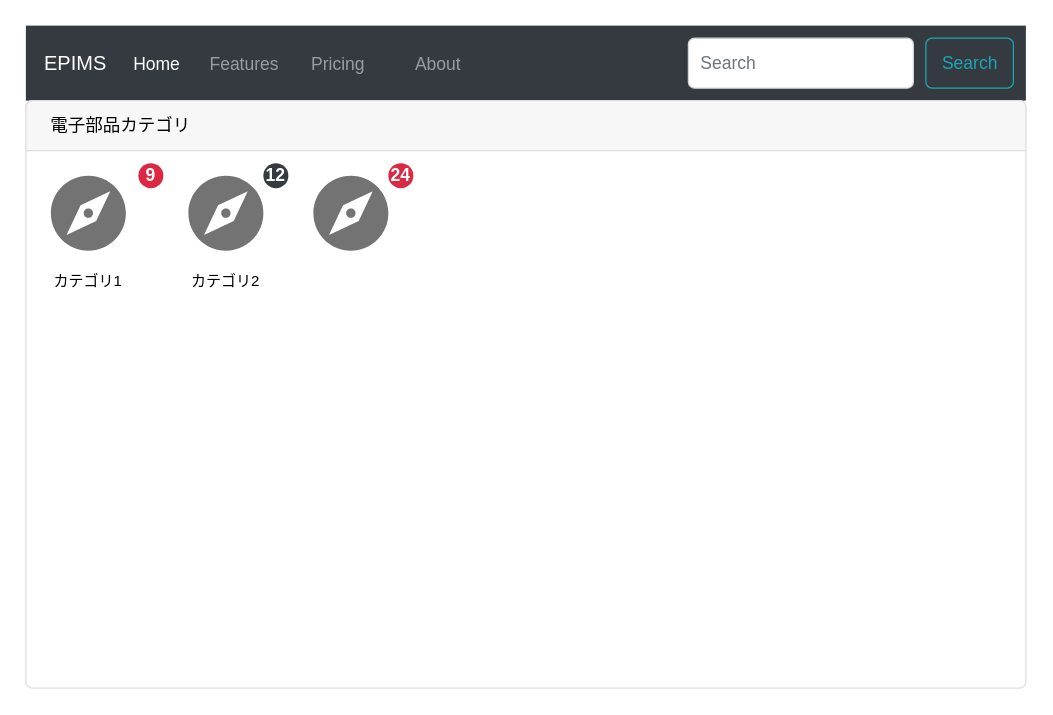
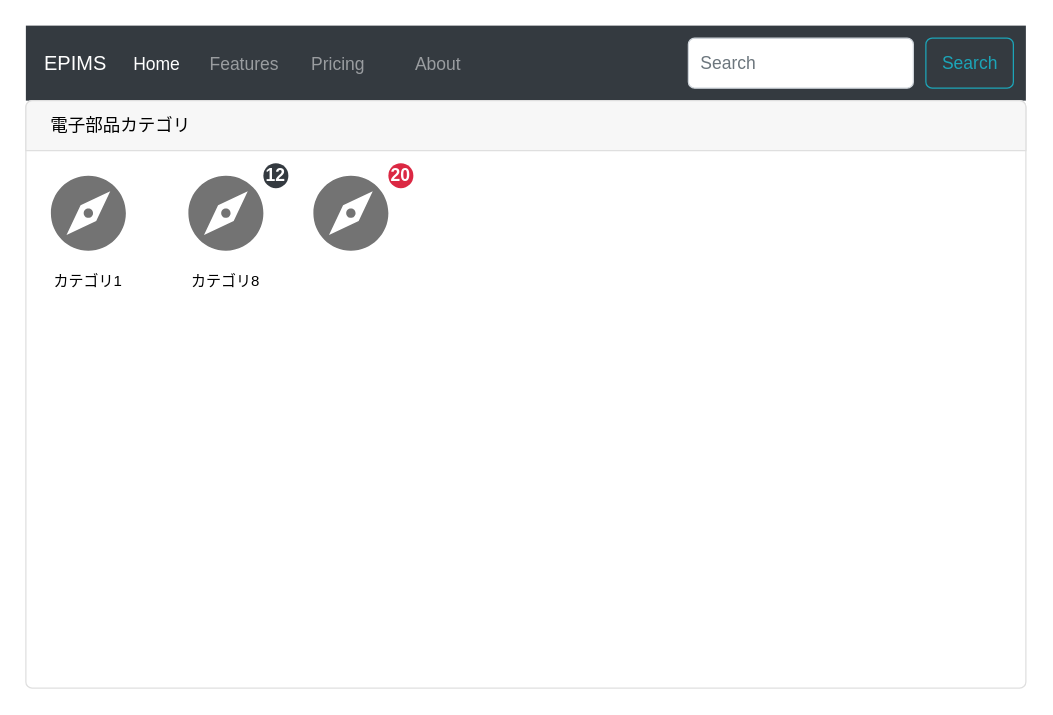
(151, 176) -> none
(401, 176) -> (401, 176)
(226, 282) -> (226, 282)
